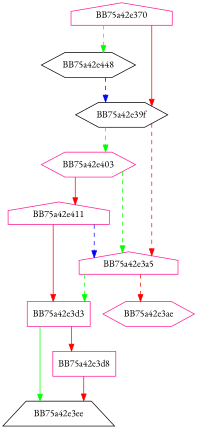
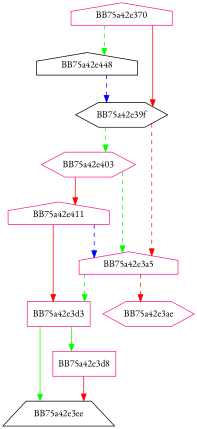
(88, 65) -> (87, 65)
(72, 335) -> (72, 335)
